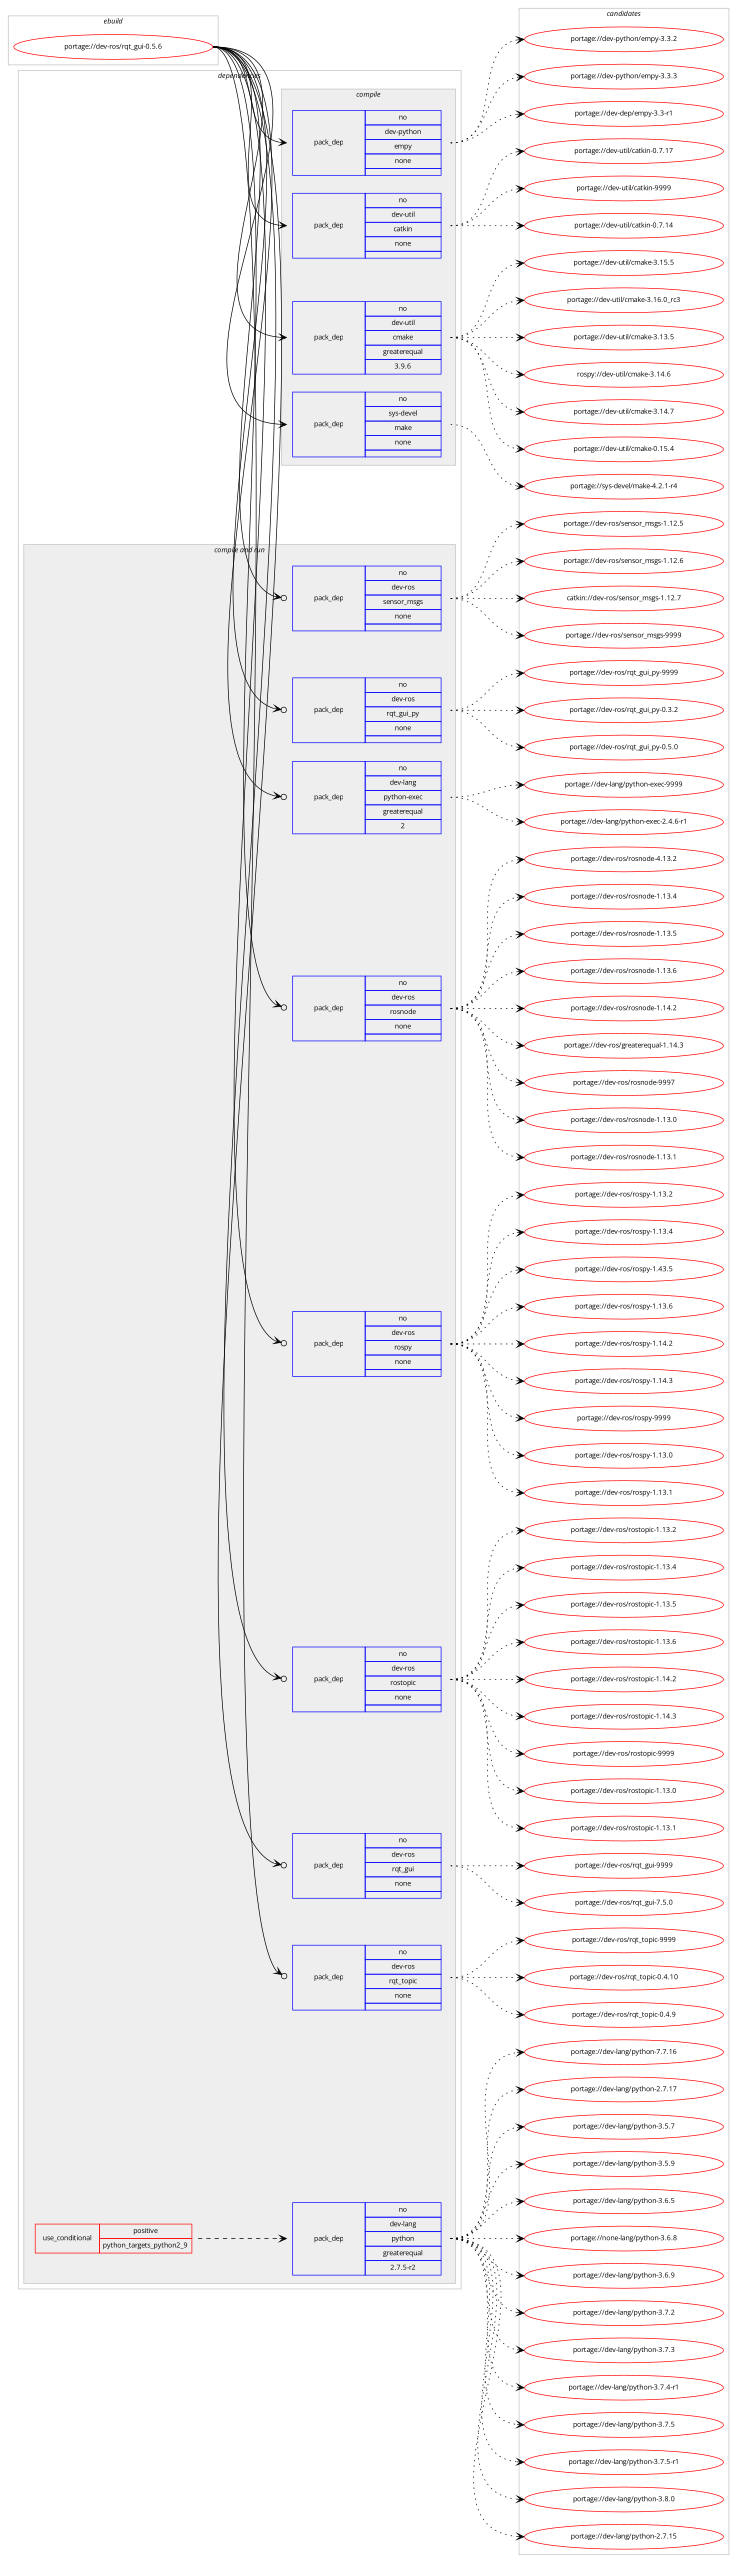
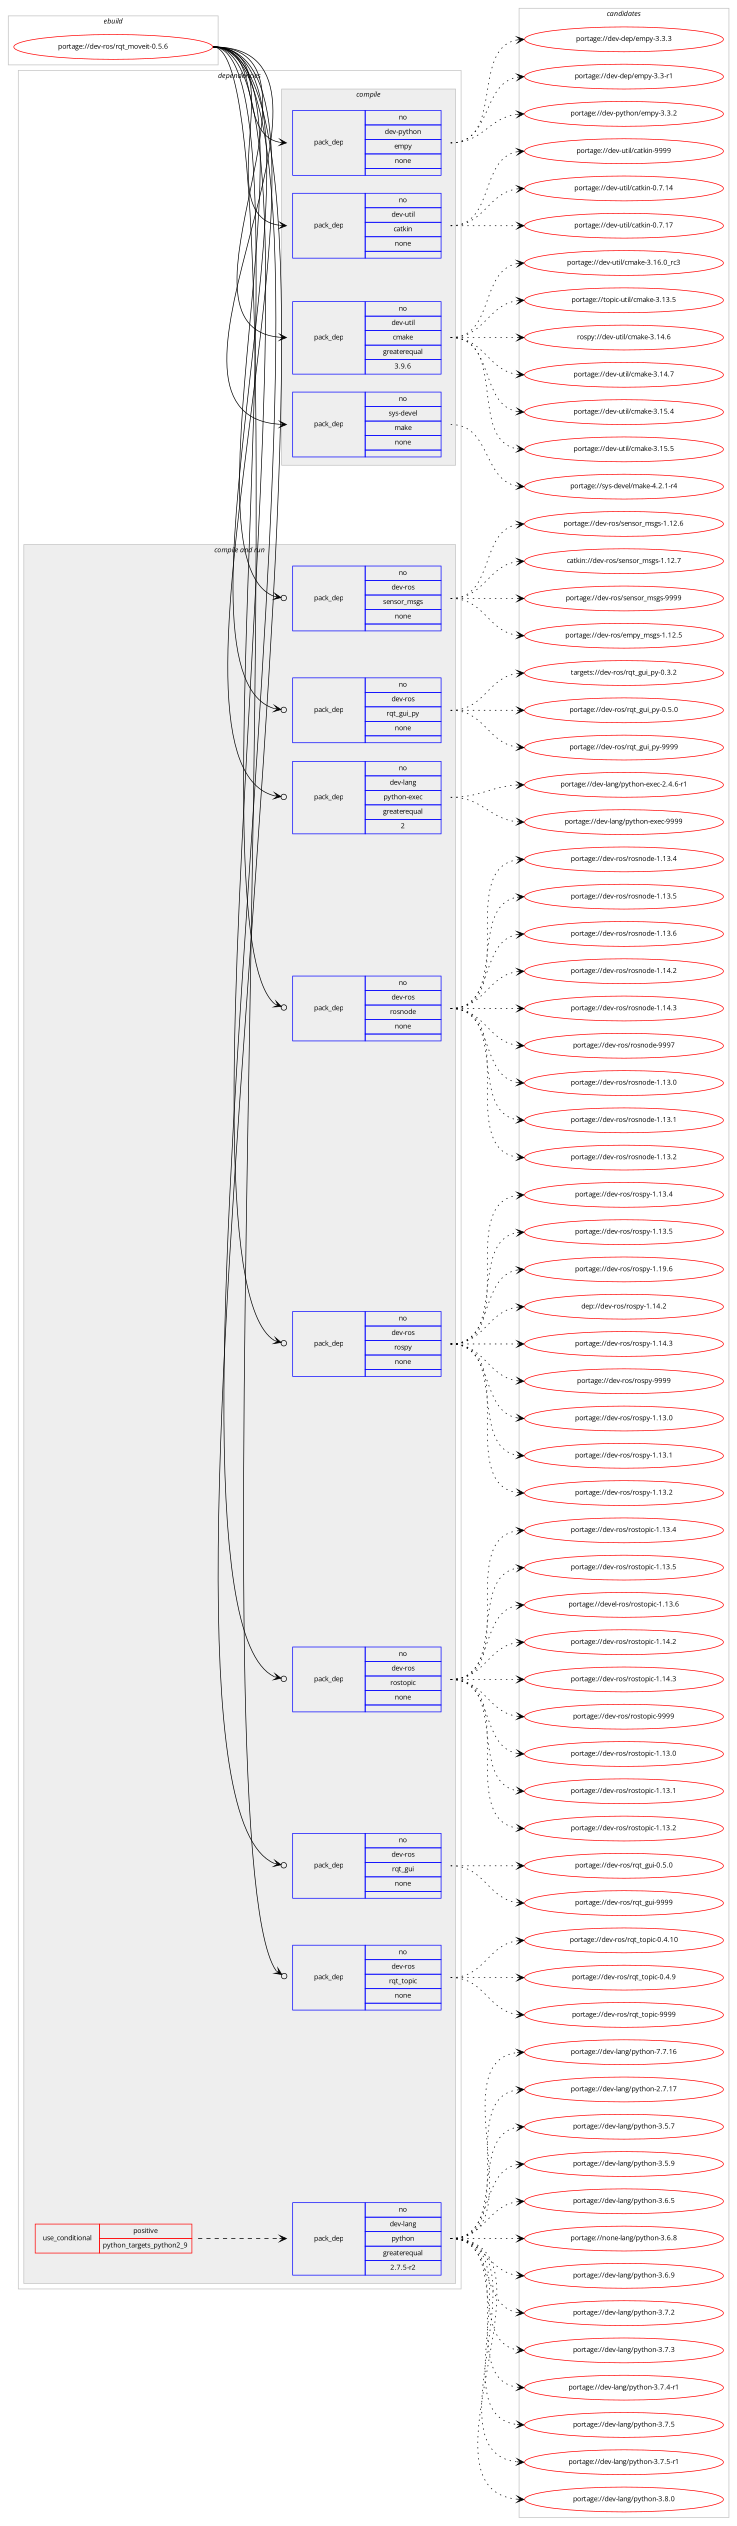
(113, 47) -> (113, 47)
(624, 77) -> (624, 39)
(624, 338) -> (624, 300)
(624, 449) -> (624, 412)
(624, 524) -> (624, 636)
(624, 710) -> (624, 673)
(624, 859) -> (624, 1158)
(624, 1046) -> (624, 1008)
(624, 1269) -> (624, 1232)
(624, 1307) -> (624, 1269)
(624, 1344) -> (624, 1307)
(624, 1642) -> (624, 1605)
(624, 1903) -> (624, 1866)
(624, 2537) -> none
